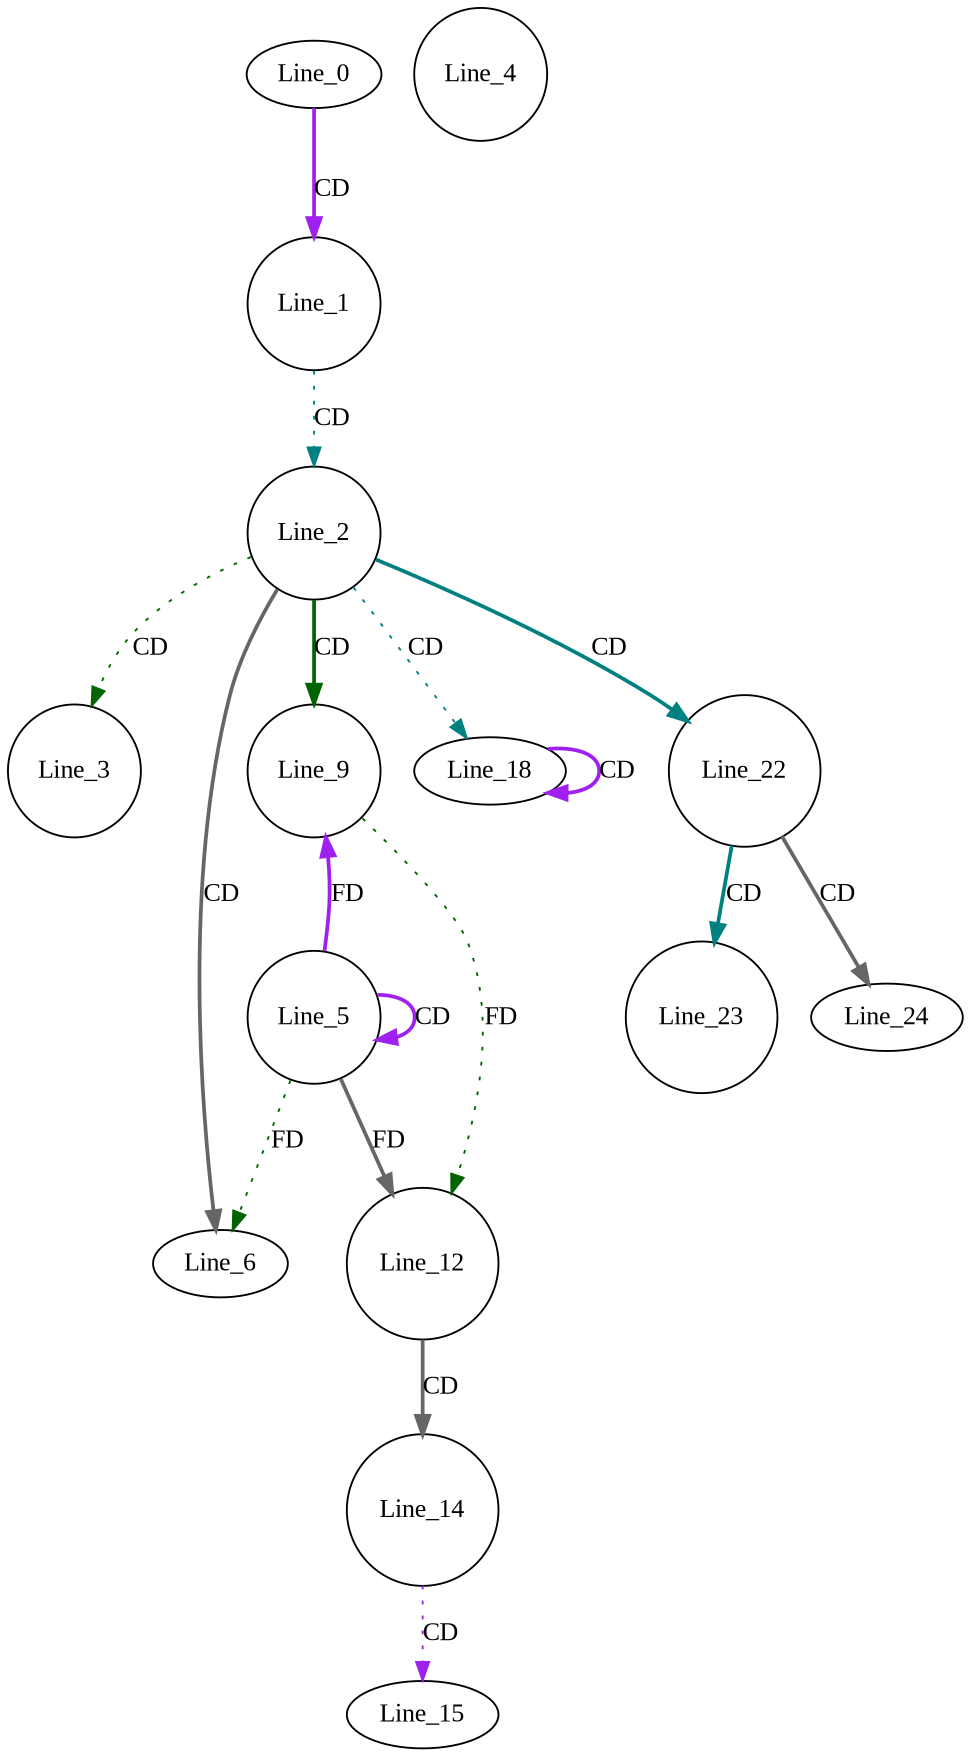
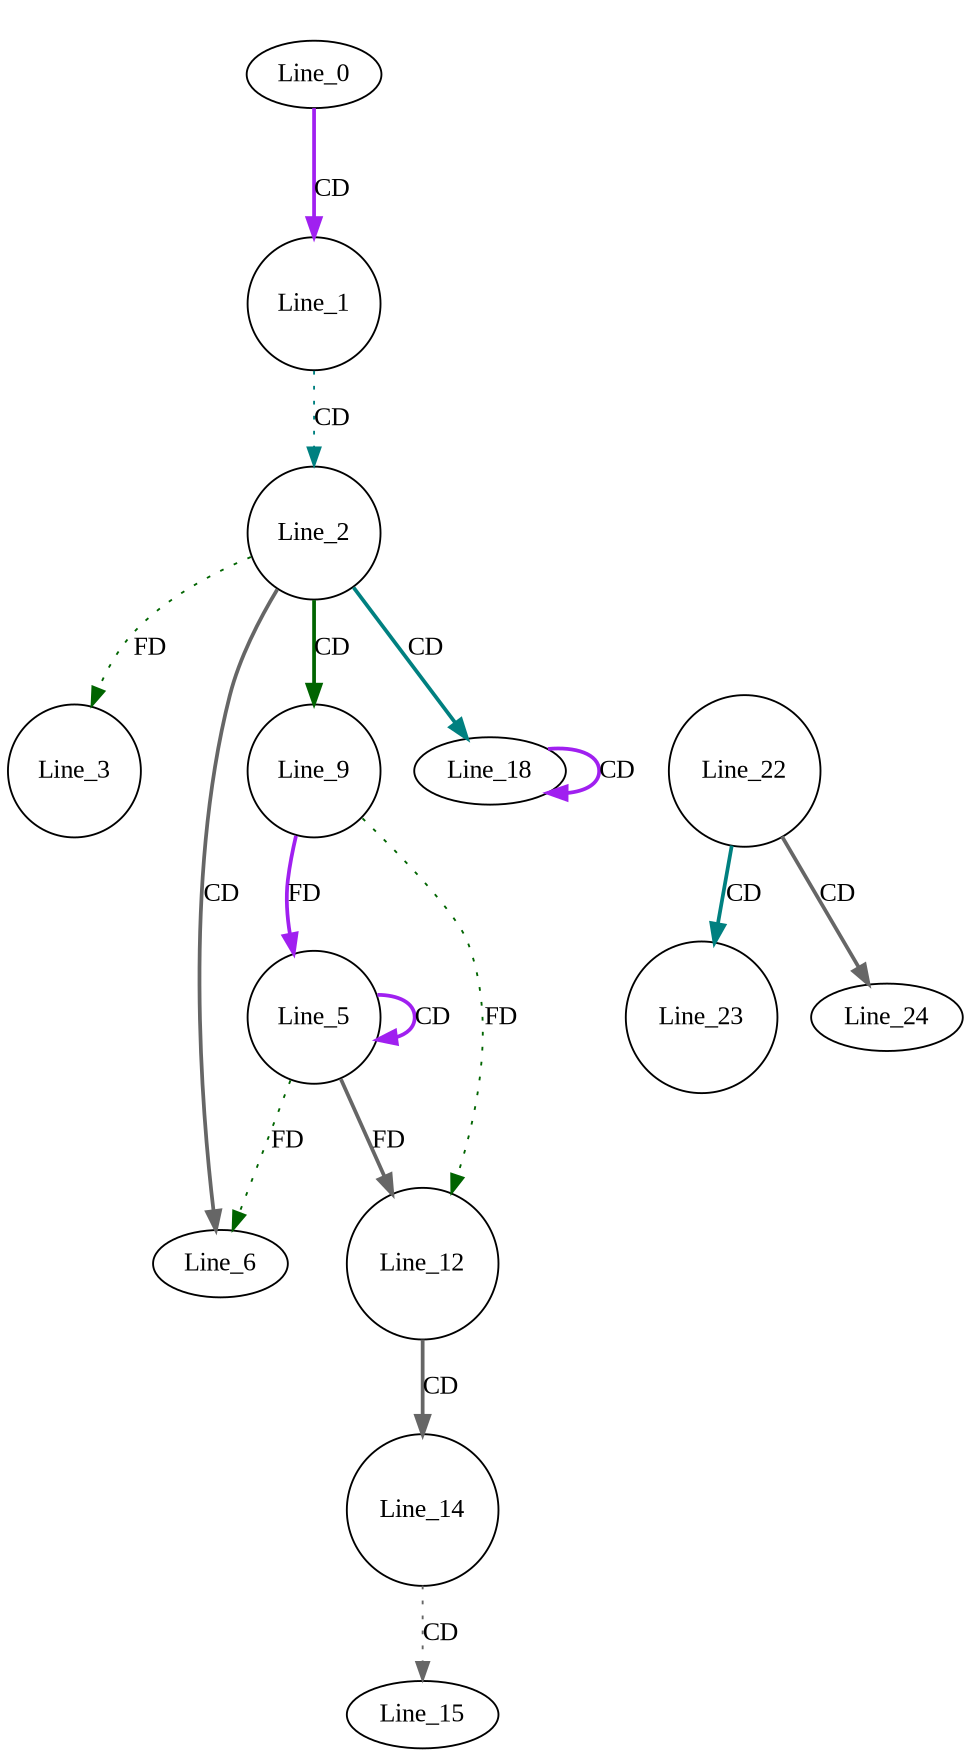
(481, 74) -> none
(528, 628) -> none
(150, 648) -> (150, 648)
(405, 655) -> (405, 655)
(329, 904) -> (287, 885)
(423, 1624) -> (423, 1624)
